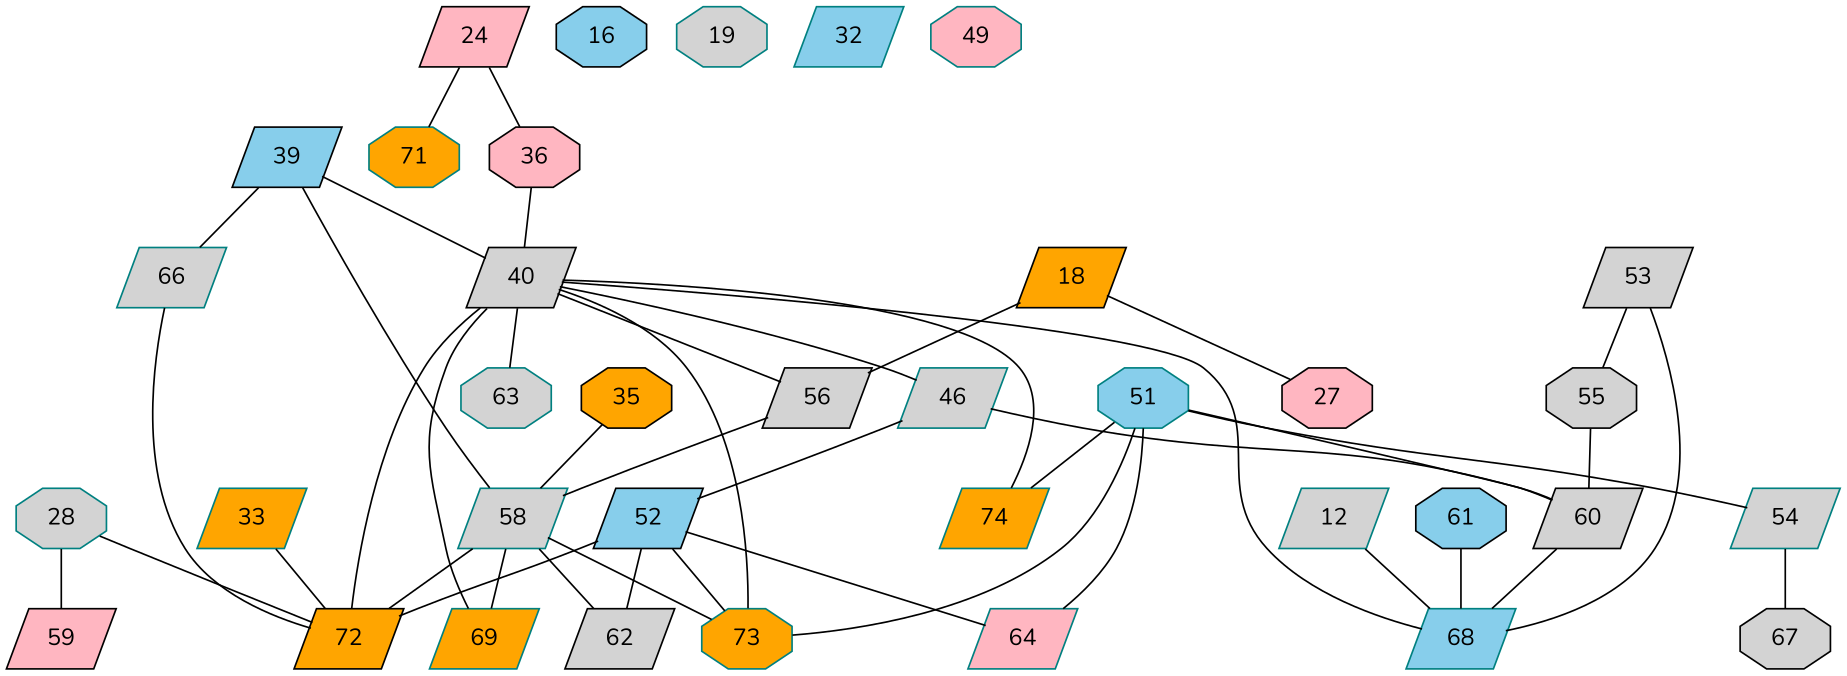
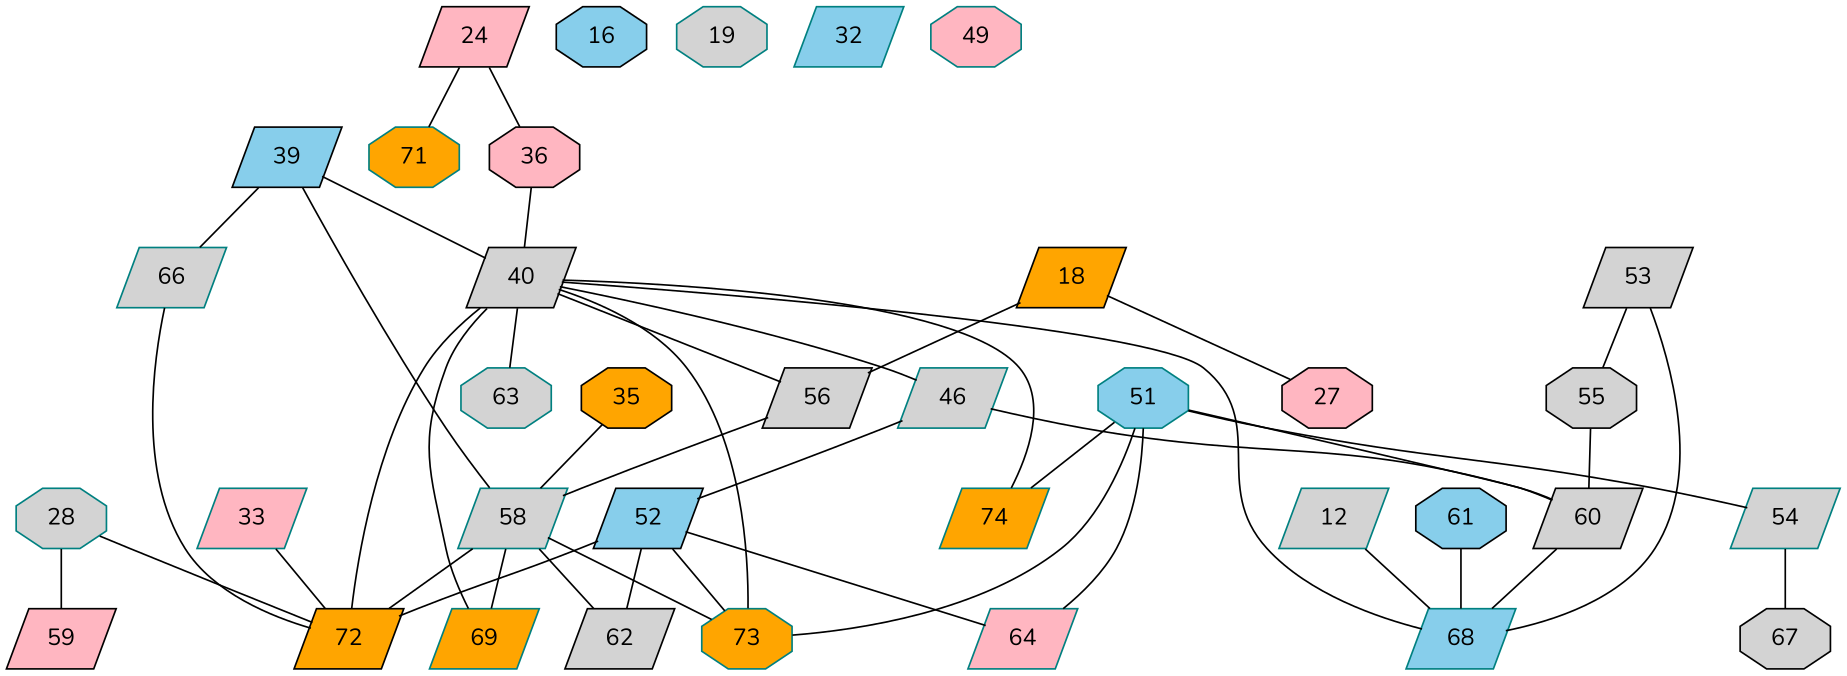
(252, 518) -> (252, 518)
